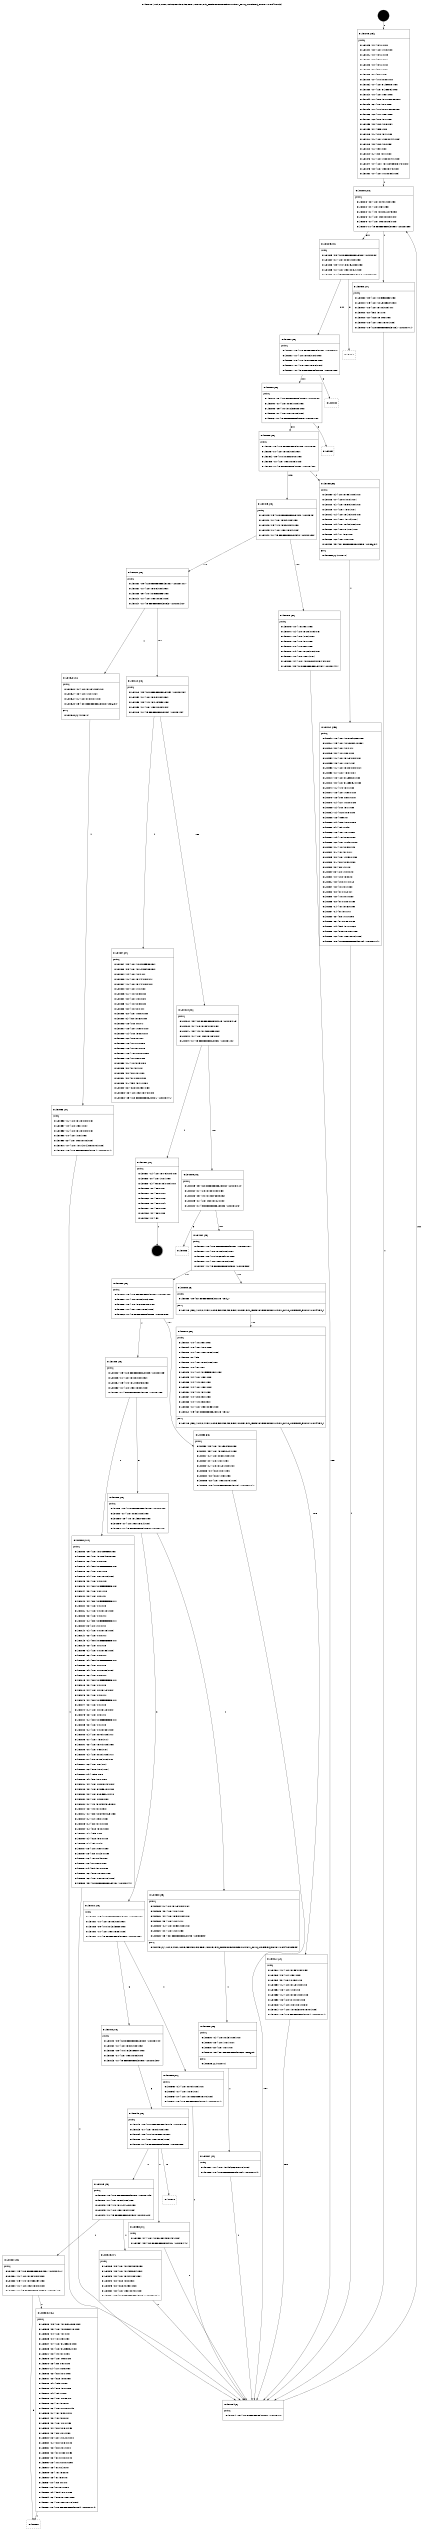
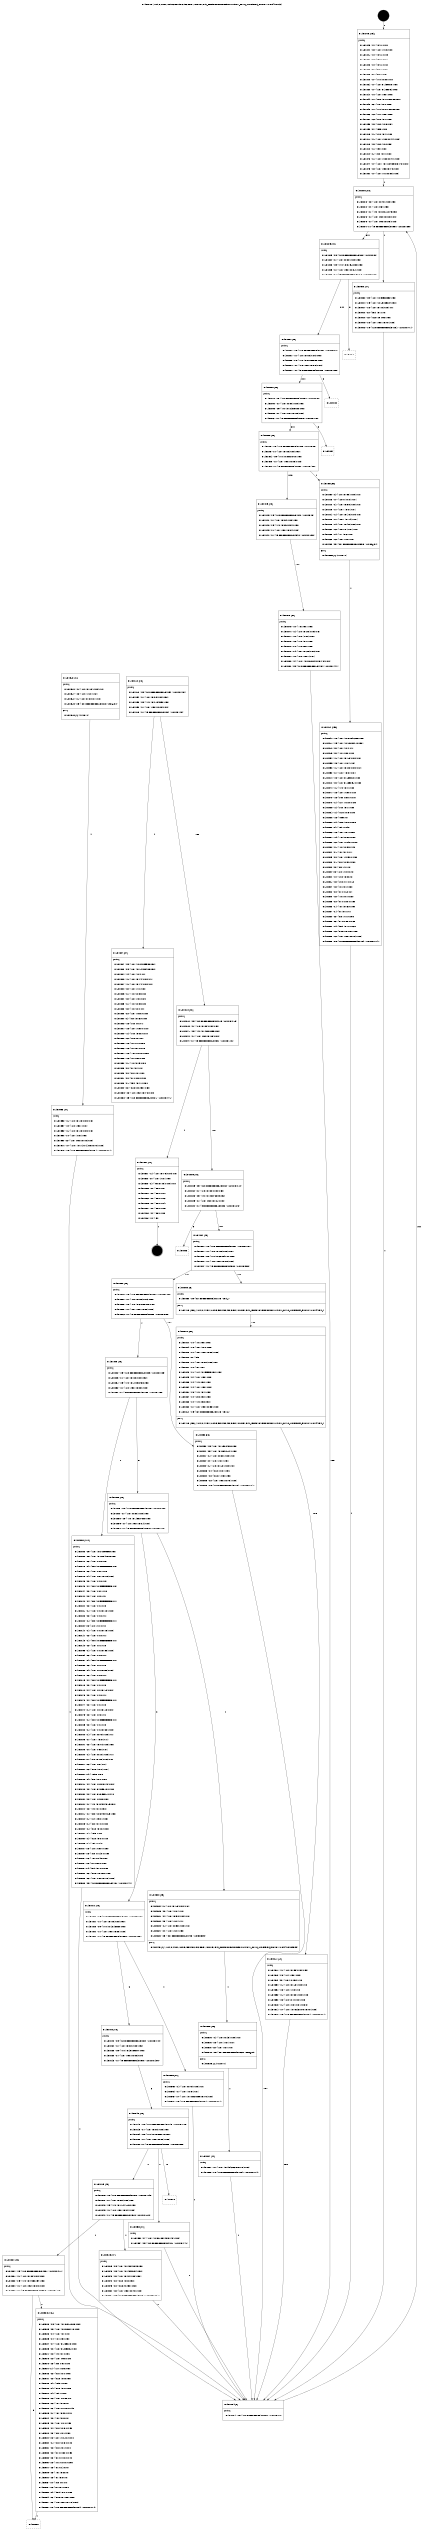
(157, 588) -> none
